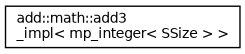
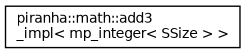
(123, 27) -> (123, 27)
